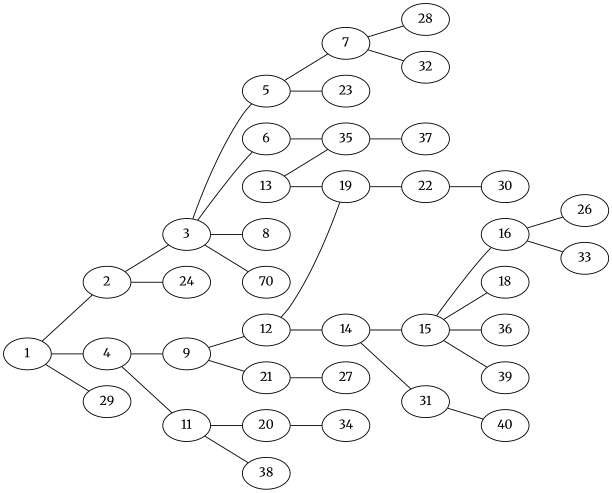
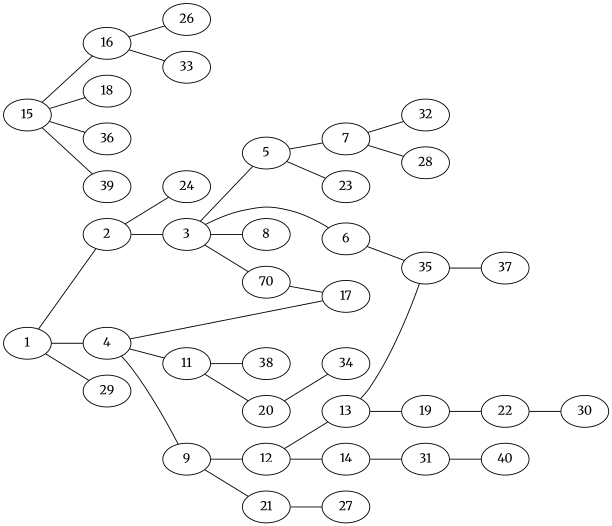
(315, 262) -> (306, 435)
none -> (346, 296)
(386, 330) -> none
